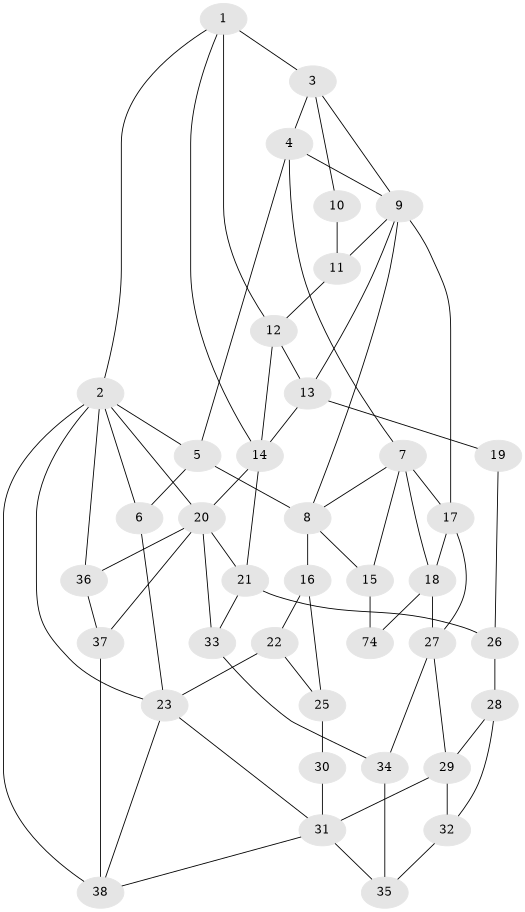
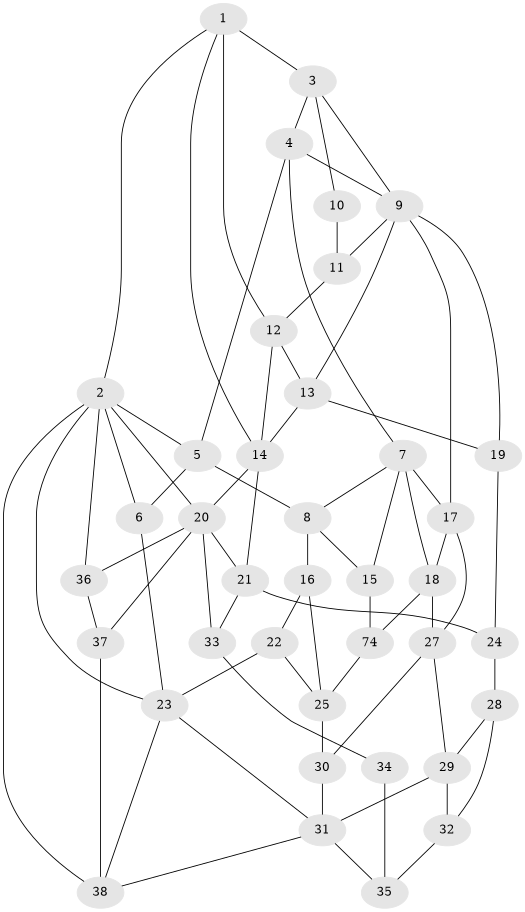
(363, 365) -> (488, 315)
(495, 643) -> (495, 643)
none -> (346, 674)
(409, 705) -> (377, 706)
